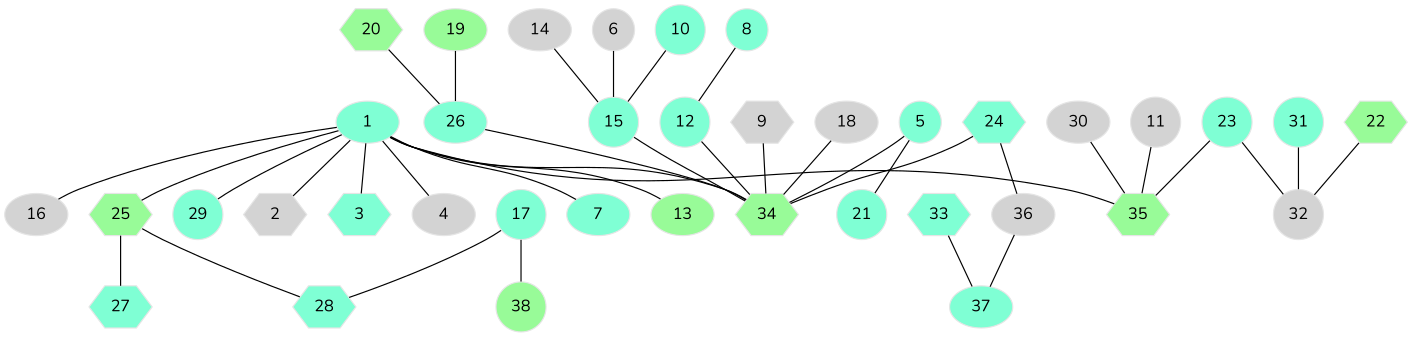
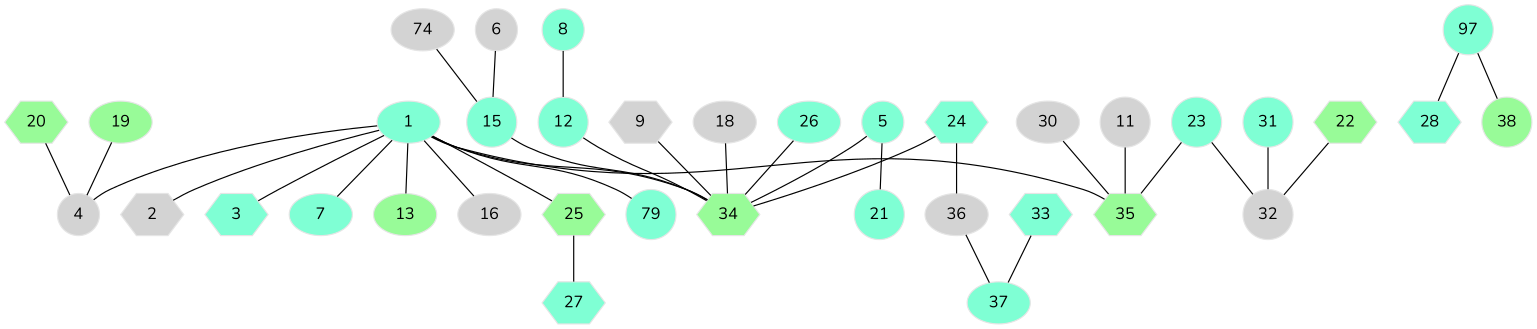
(540, 30) -> (423, 30)
(680, 30) -> none
(455, 76) -> (99, 169)
(414, 77) -> (58, 169)
(198, 215) -> (651, 215)
(444, 215) -> (78, 215)
(521, 215) -> (1468, 30)
(220, 265) -> none
